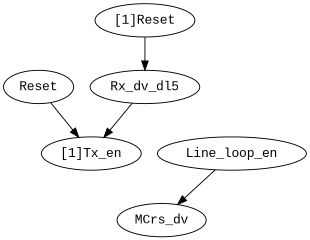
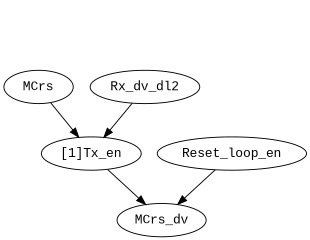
(145, 20) -> none
(39, 87) -> (39, 87)
(145, 87) -> (145, 87)
(232, 154) -> (232, 154)
none -> (123, 184)
